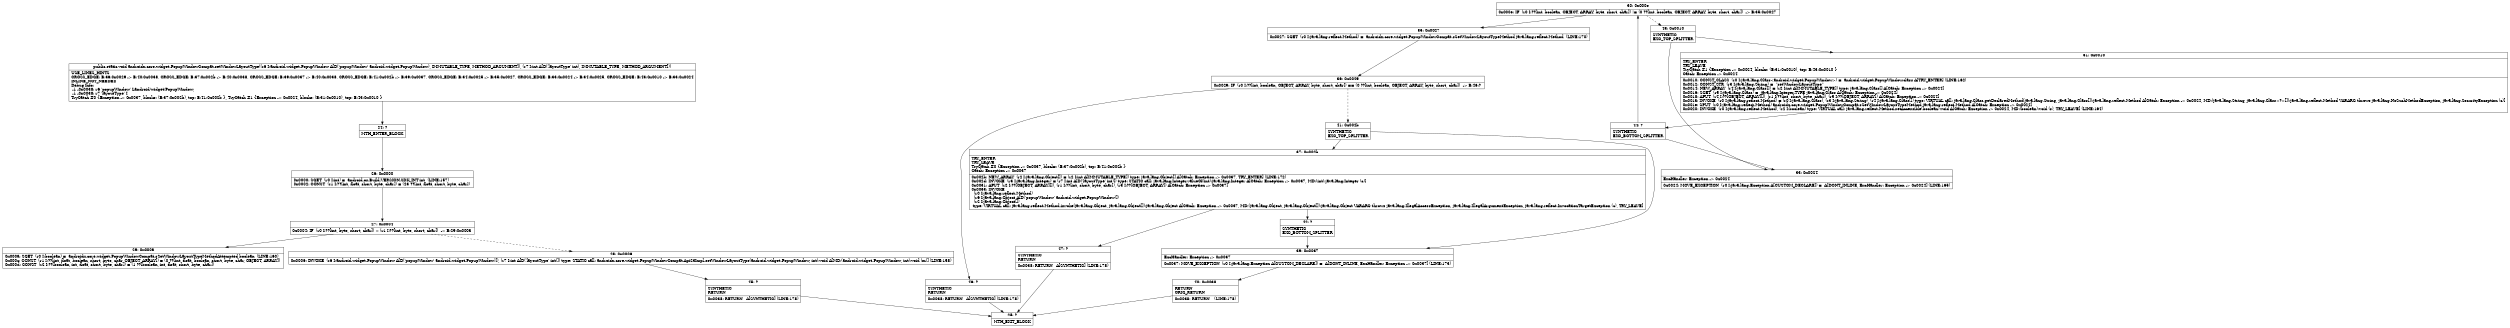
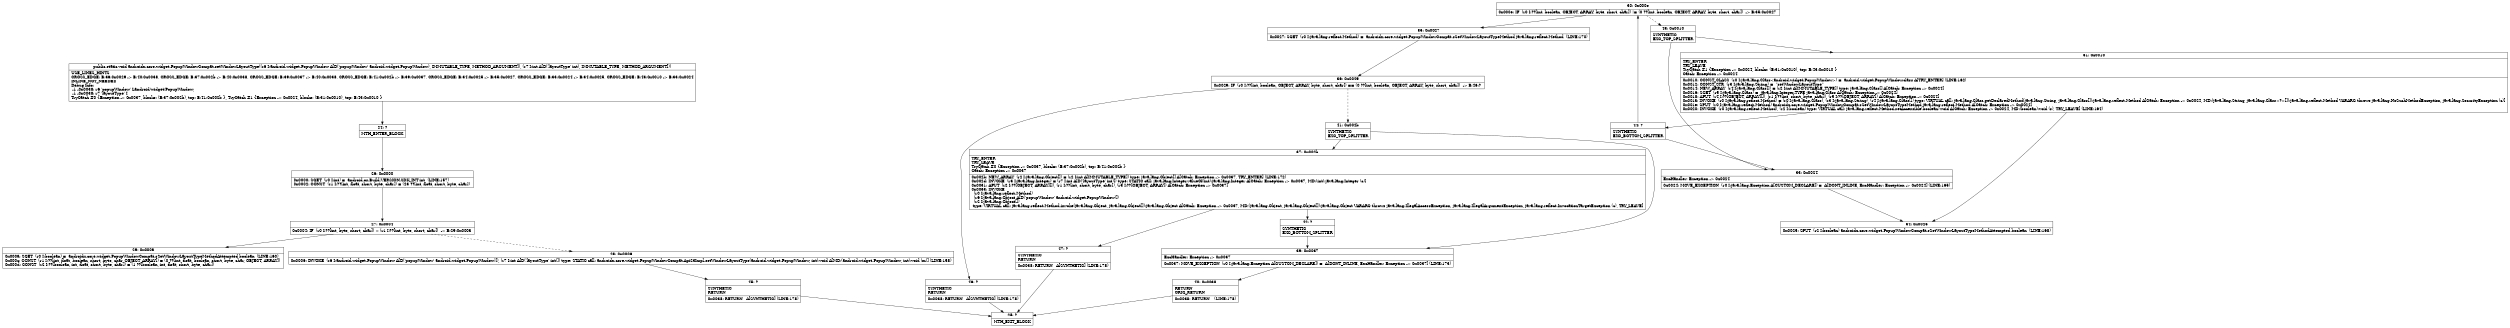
none -> (1917, 228)
